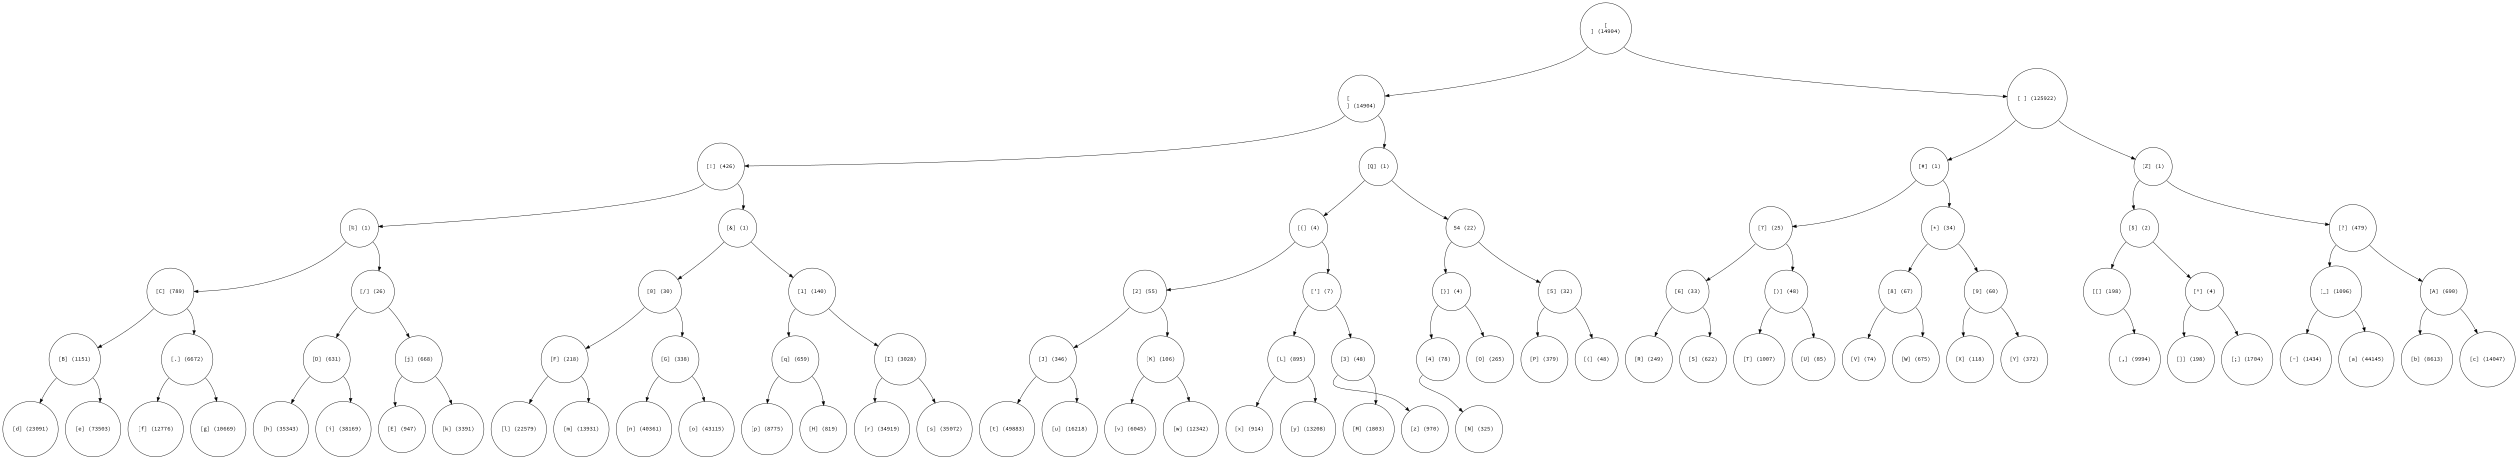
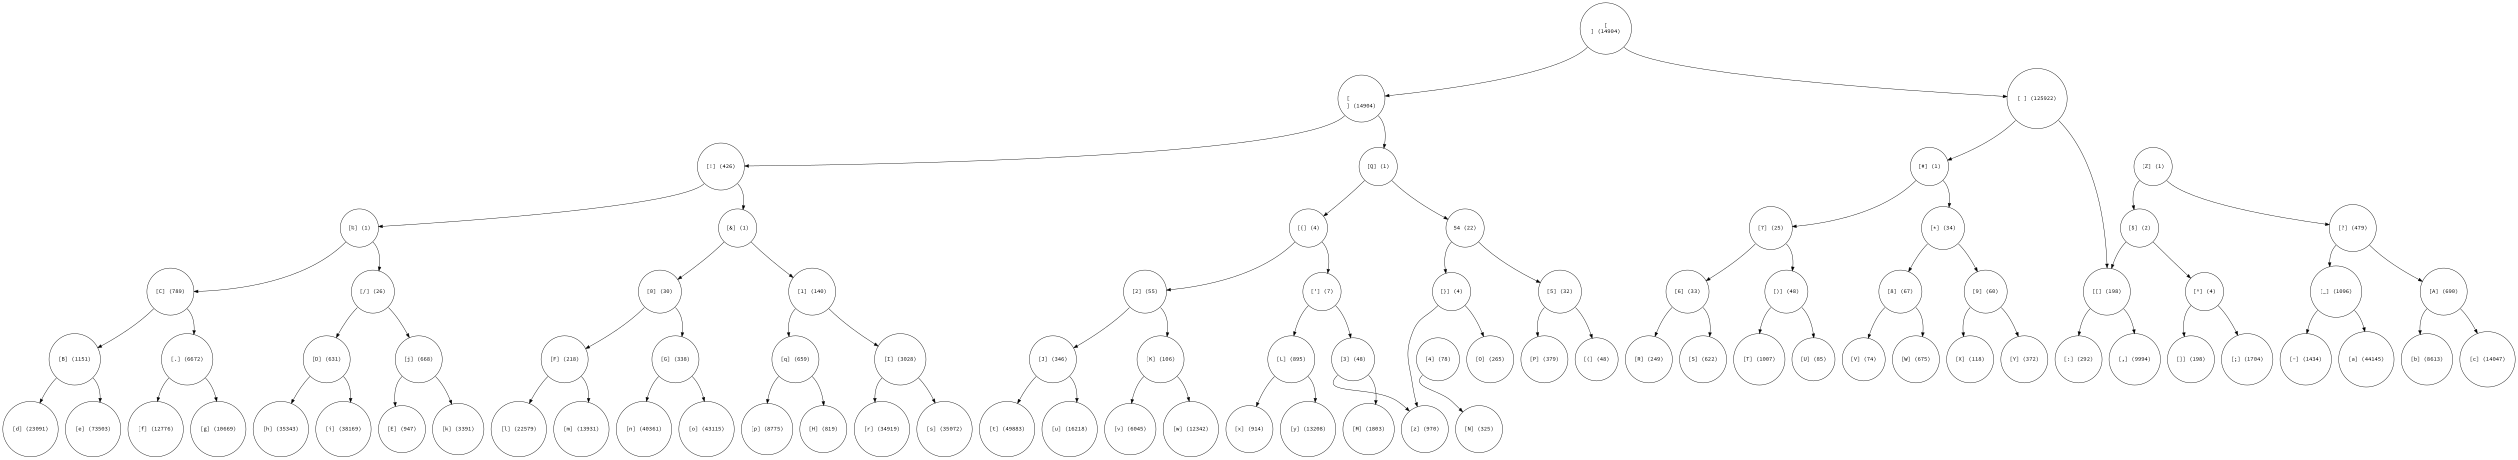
(2094, 141) -> (2095, 188)
(1431, 319) -> (1408, 349)
none -> (2079, 359)
